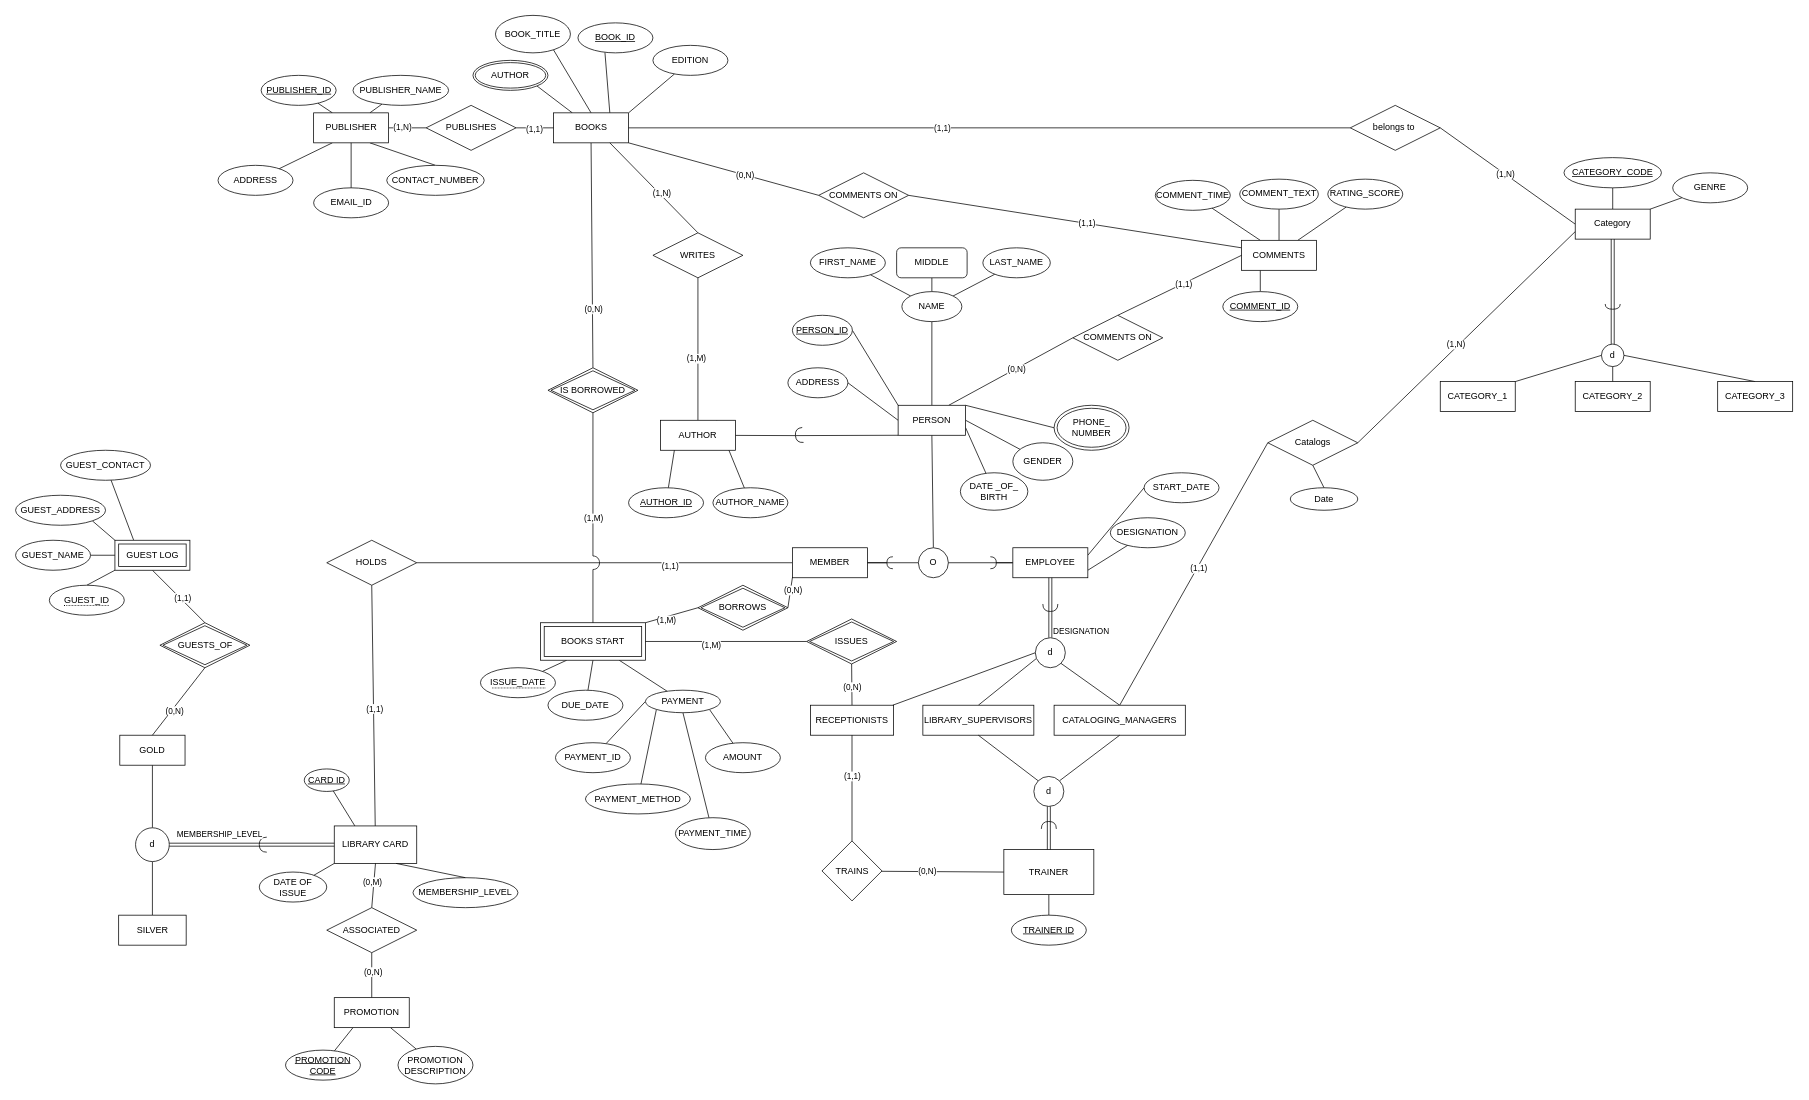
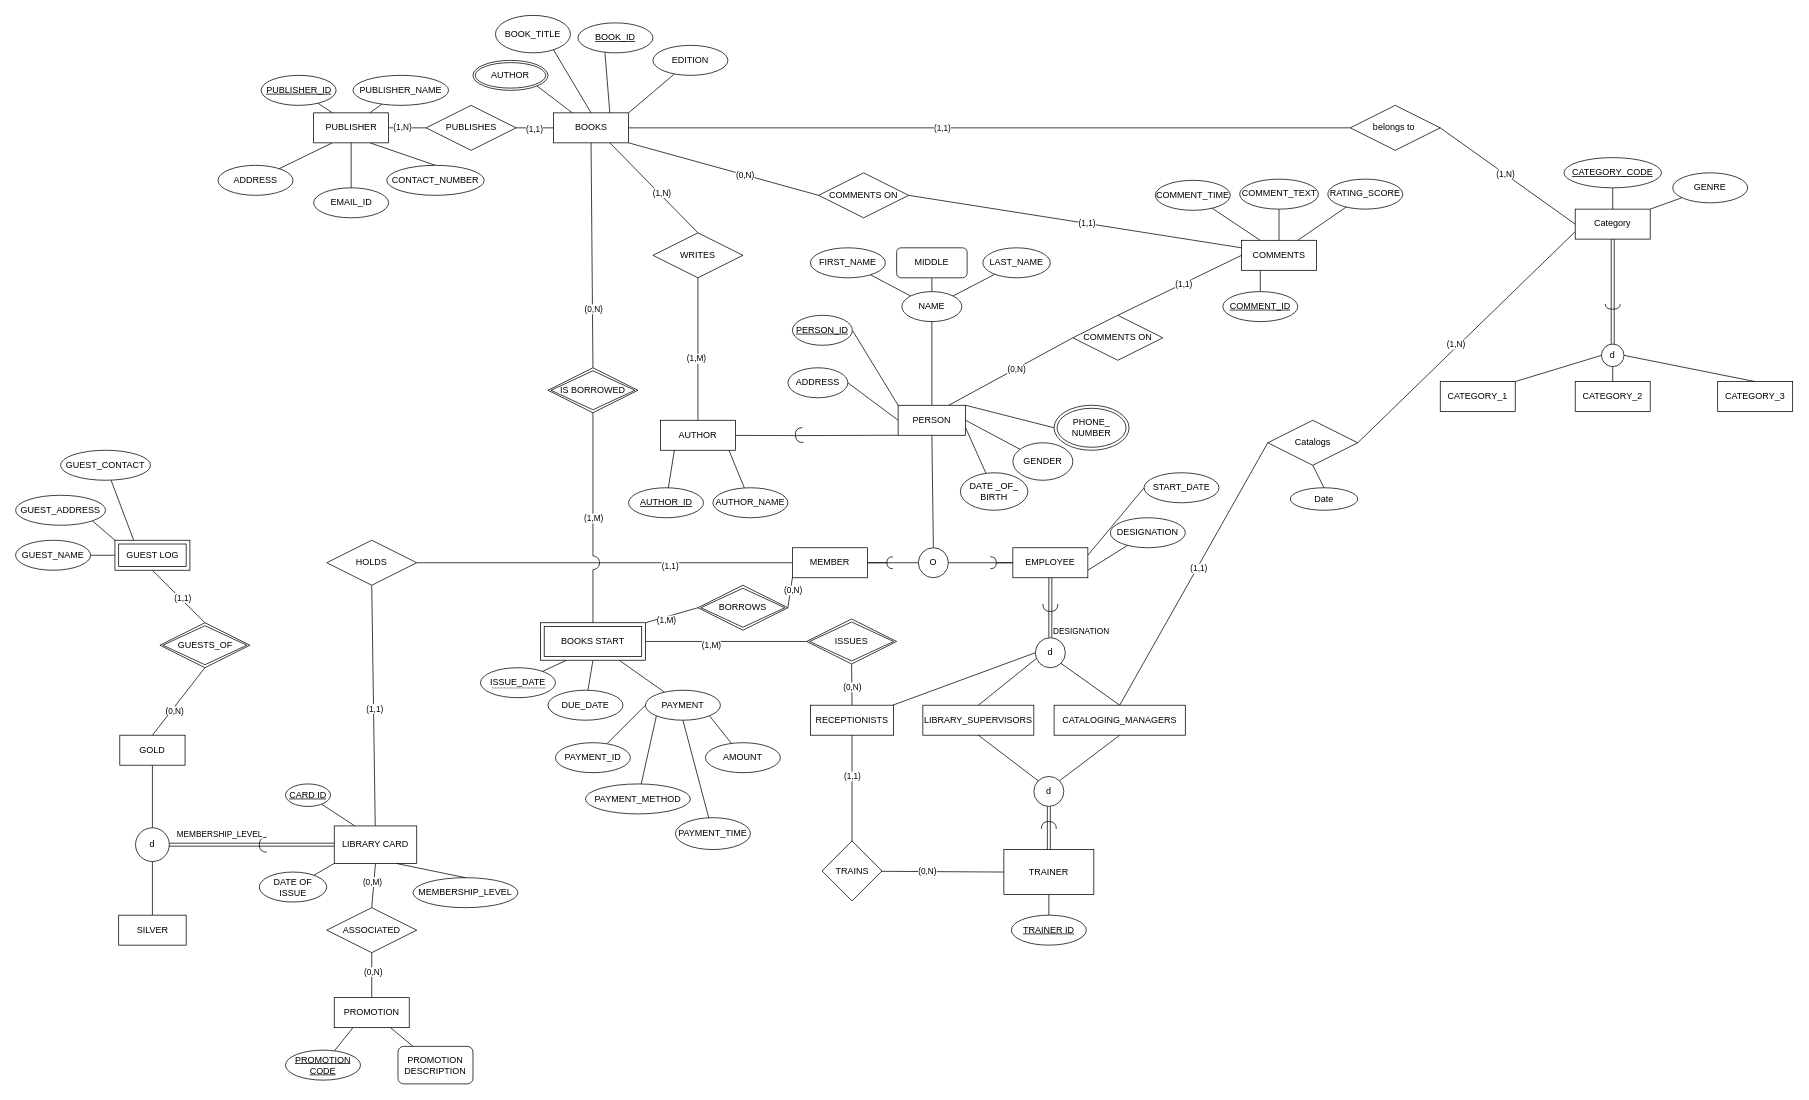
(101, 578) -> none
(87, 600) -> none
(683, 702) -> (683, 705)
(327, 780) -> (308, 795)
(435, 1065) -> (435, 1065)
